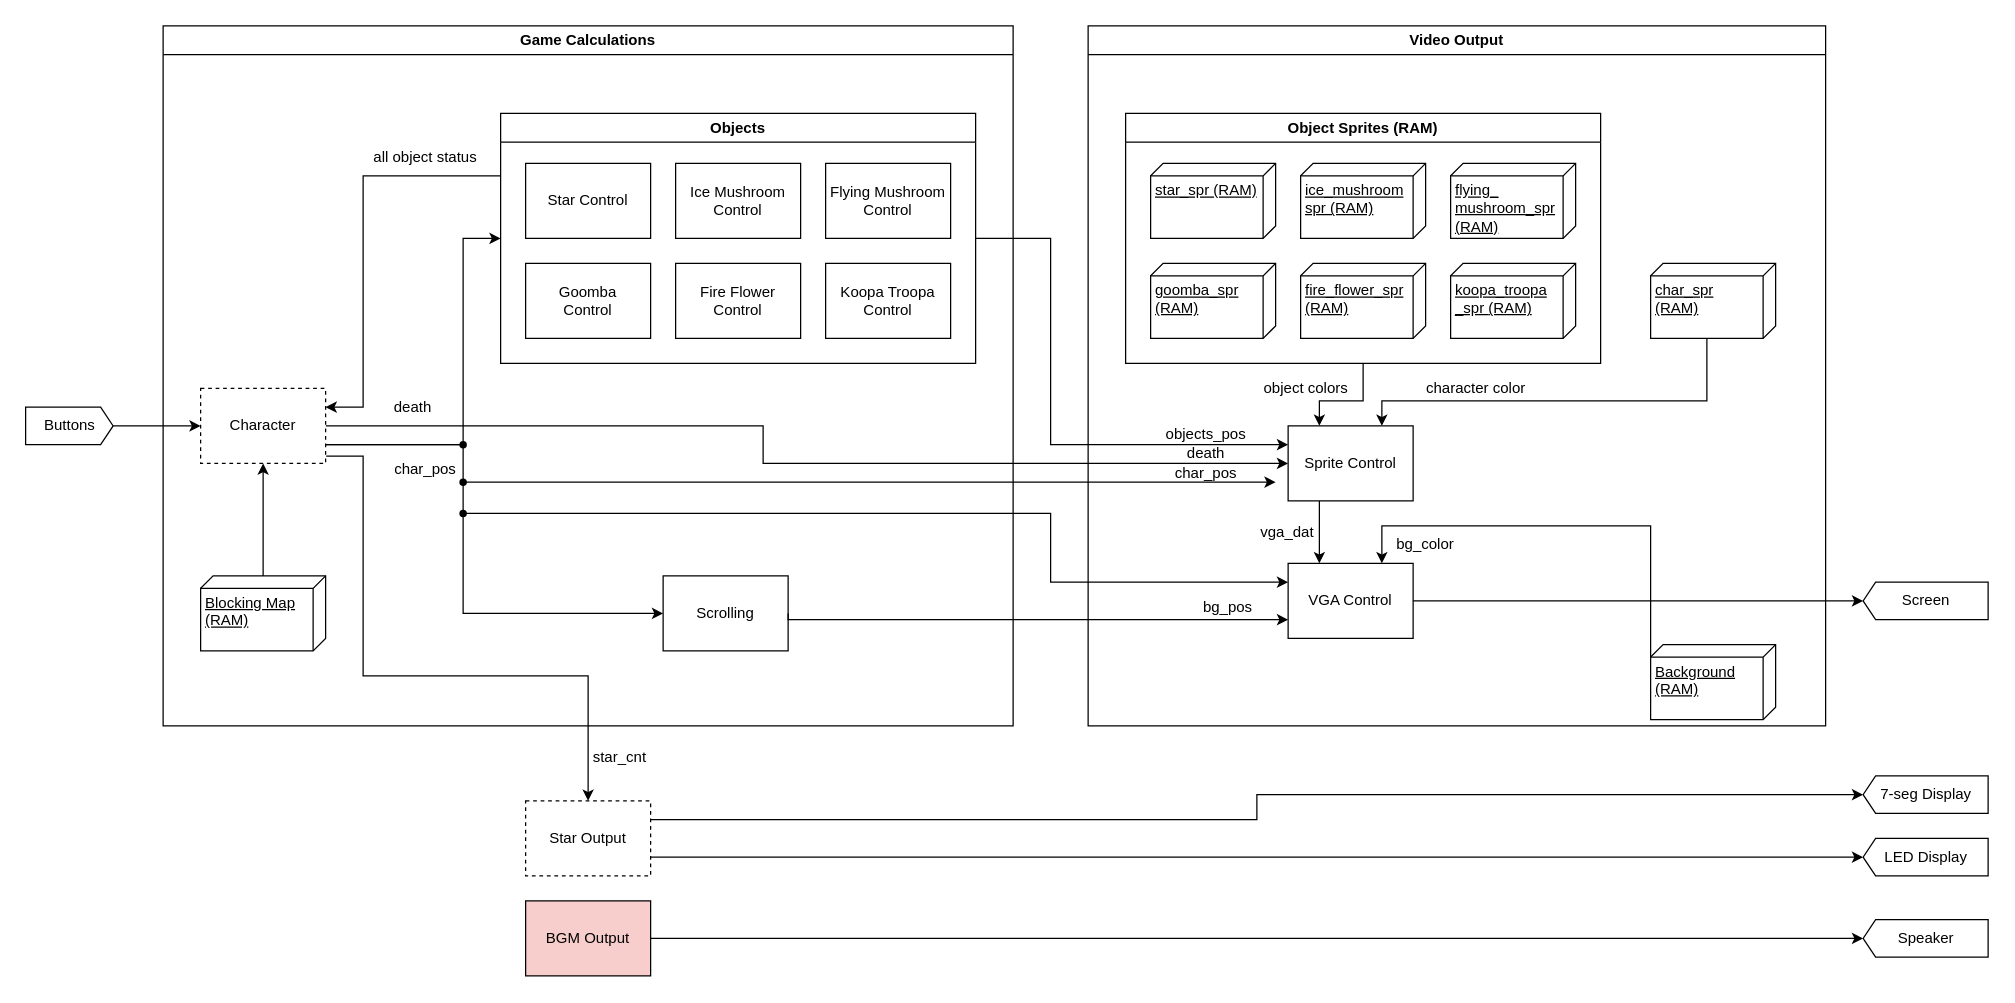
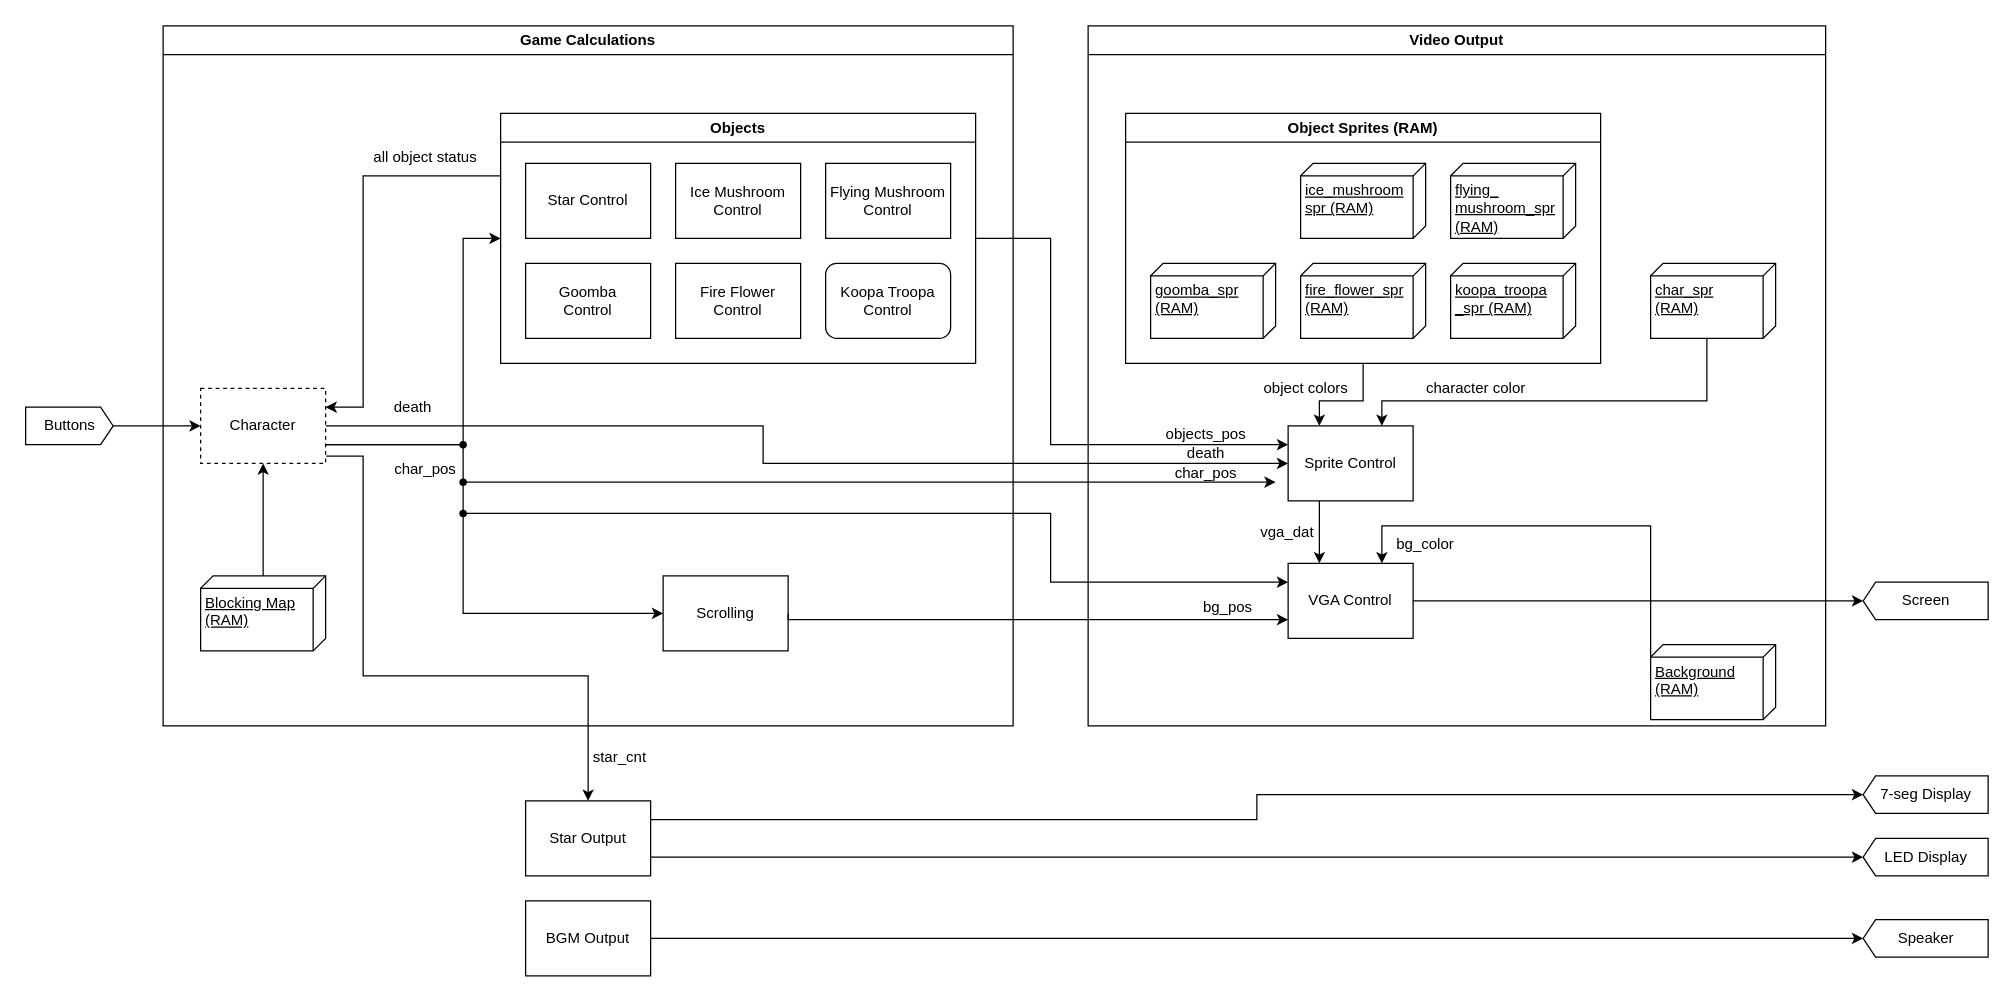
(1213, 201) -> none
(888, 301) -> (888, 301)
(588, 838) -> (588, 838)
(588, 938) -> (588, 938)
